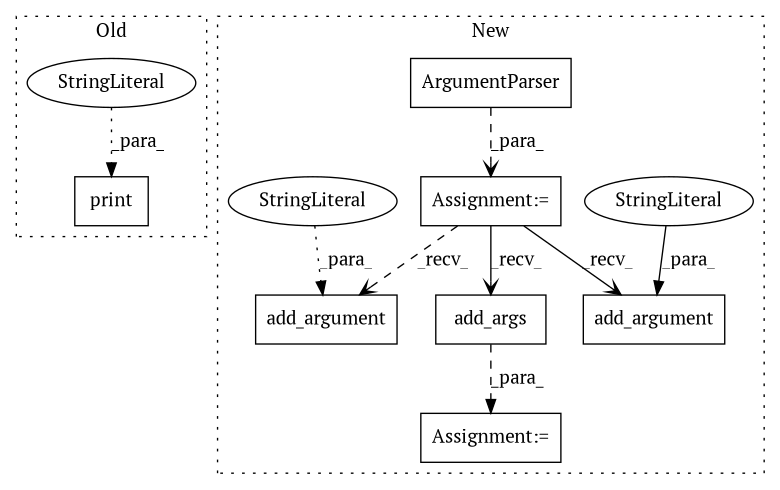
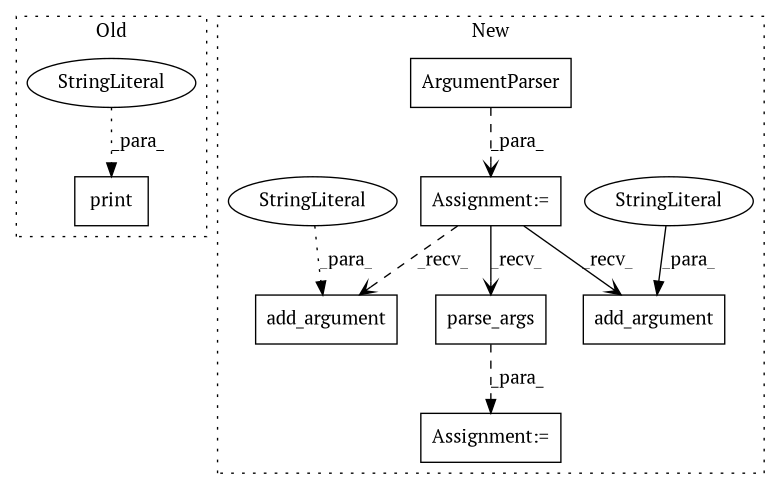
(491, 320) -> (491, 320)
